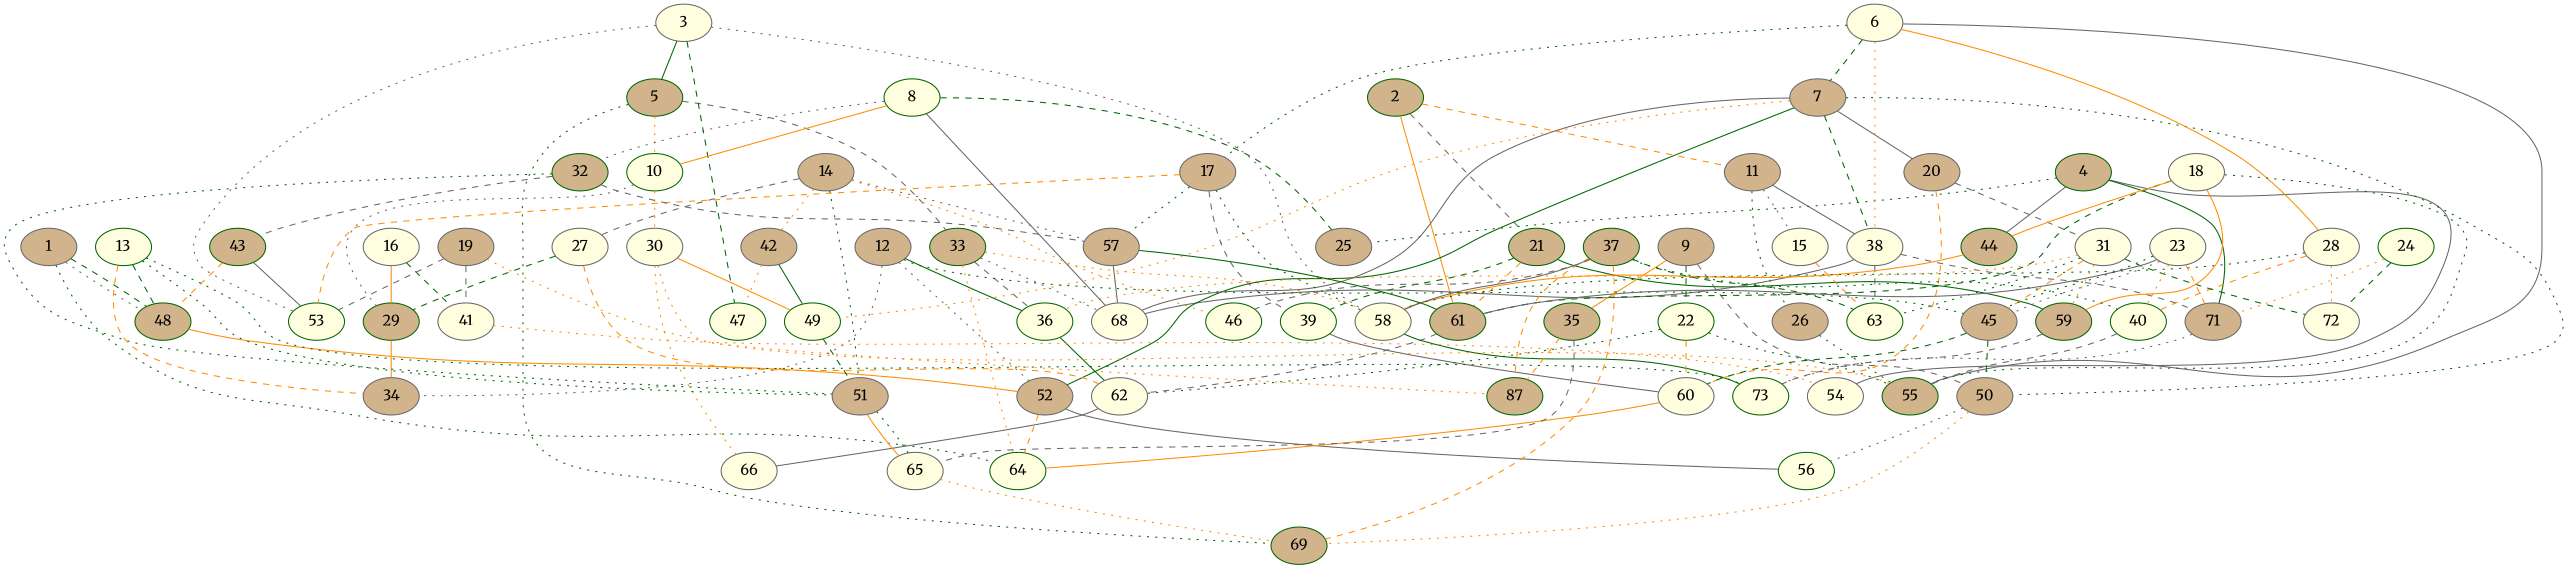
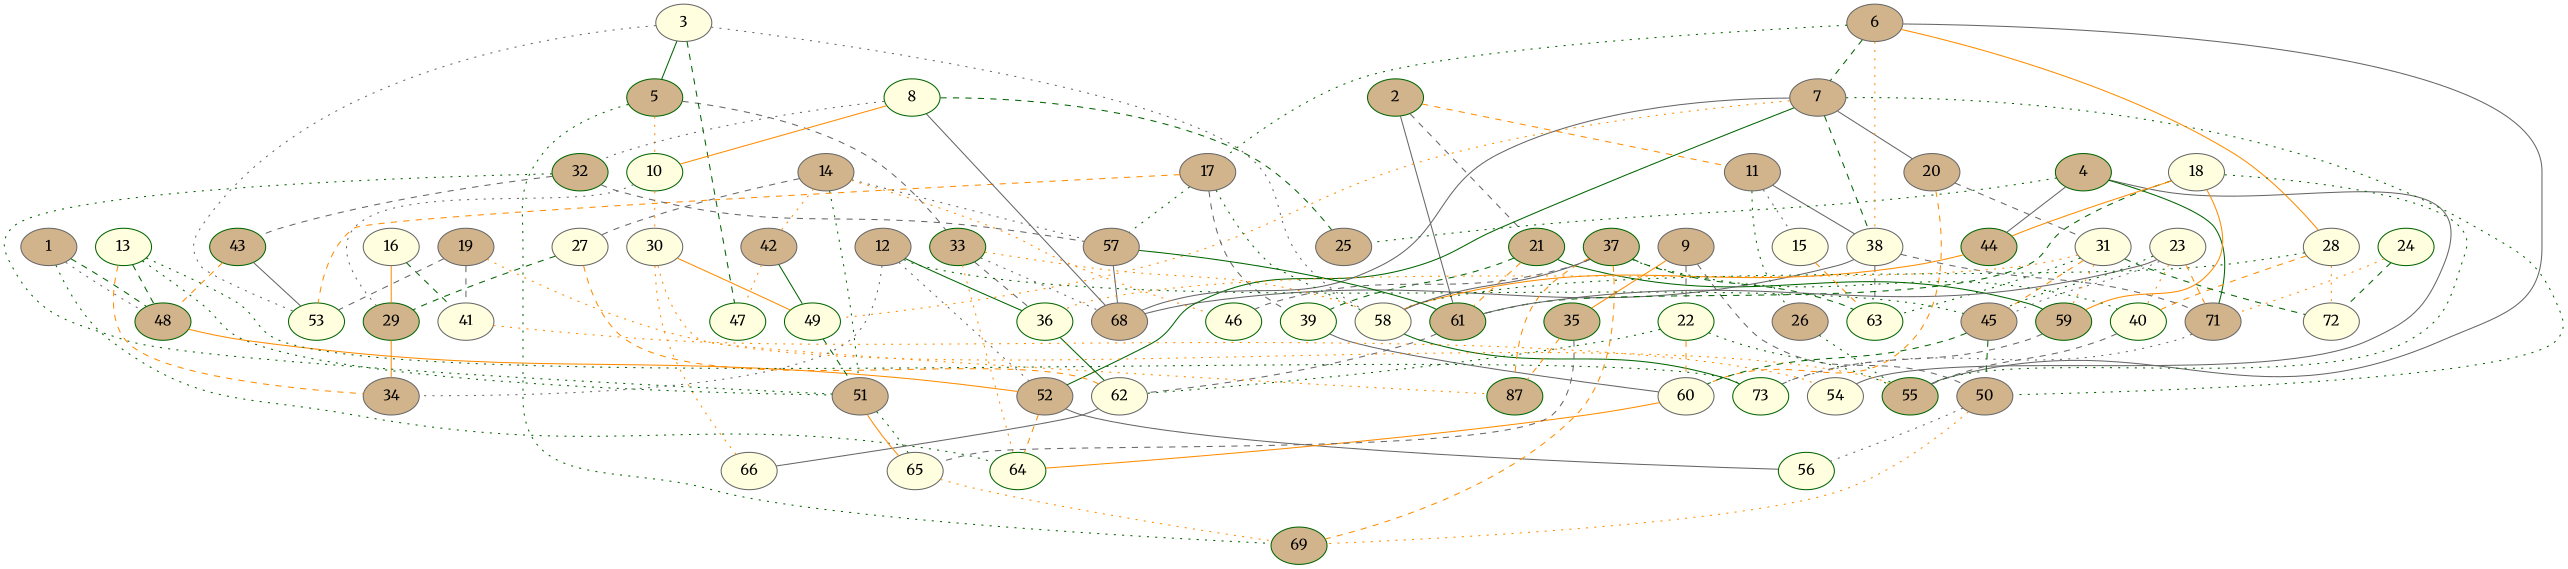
(1875, 23) -> (1875, 23)
(1427, 209) -> (1427, 209)
(1686, 284) -> (1686, 284)
(1120, 322) -> (1120, 322)
